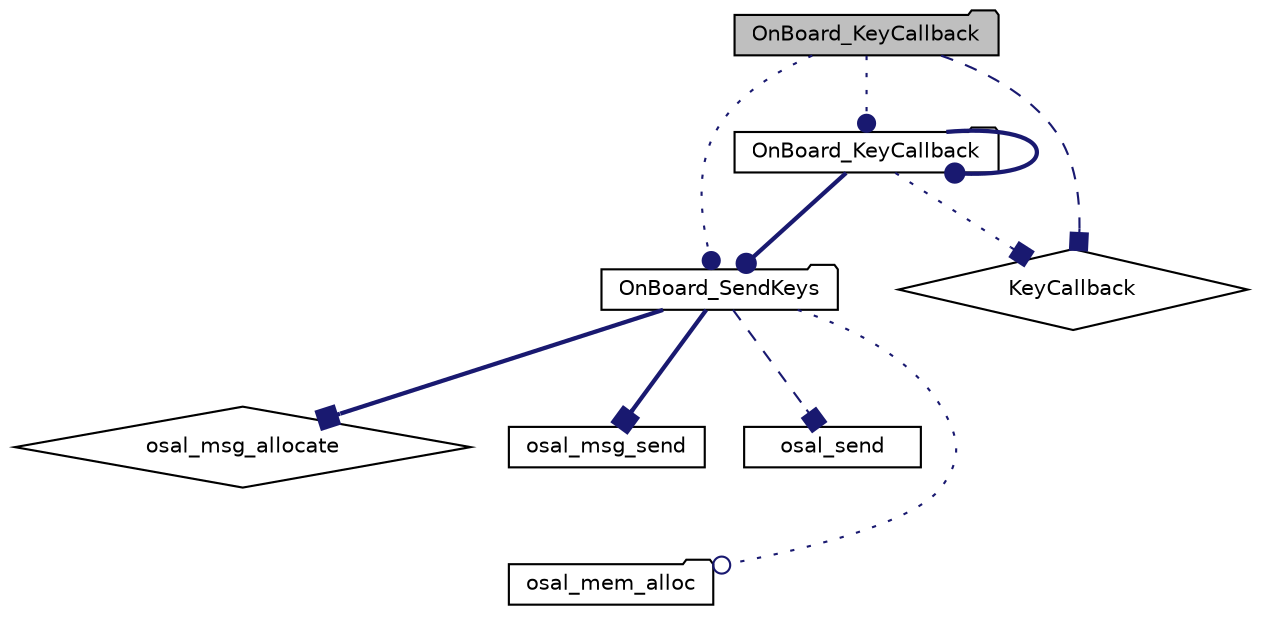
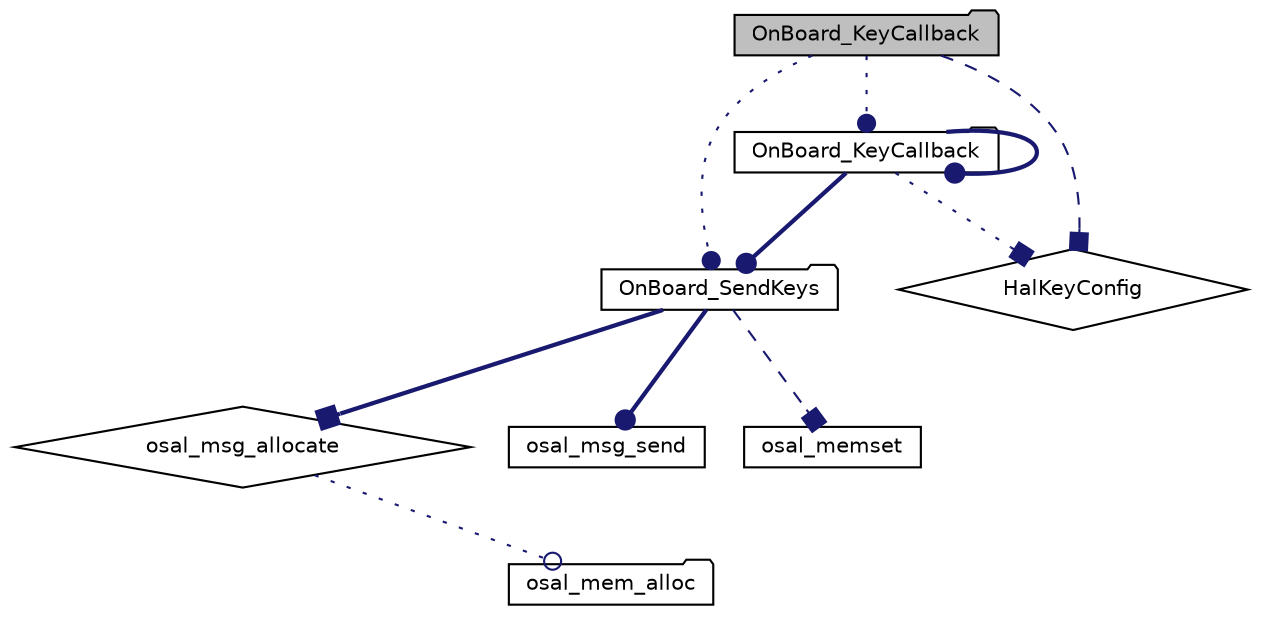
(1073, 290) -> (1073, 290)
(668, 361) -> (668, 361)
(833, 447) -> (833, 447)
(951, 471) -> (429, 517)
